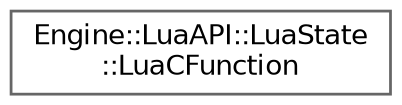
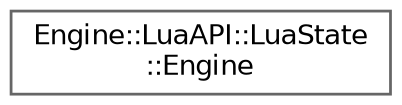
(201, 53) -> (201, 53)
